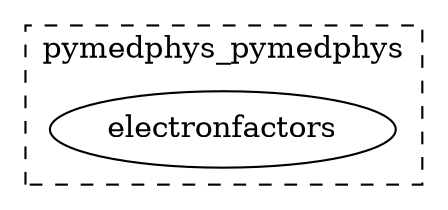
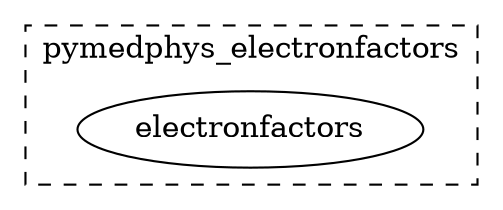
(224, 50) -> (251, 50)
